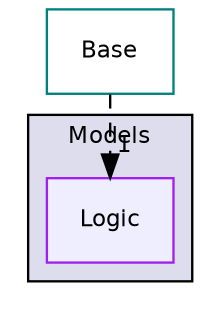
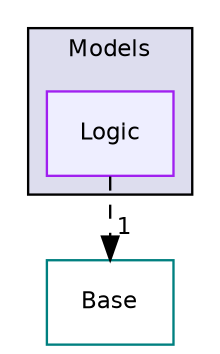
(110, 129) -> (110, 210)
